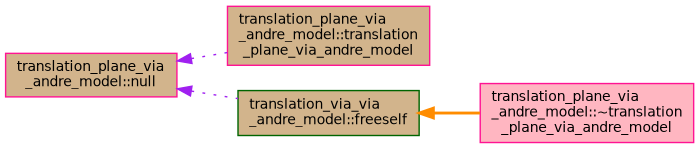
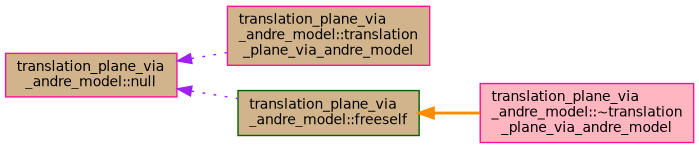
(329, 113) -> (329, 113)
